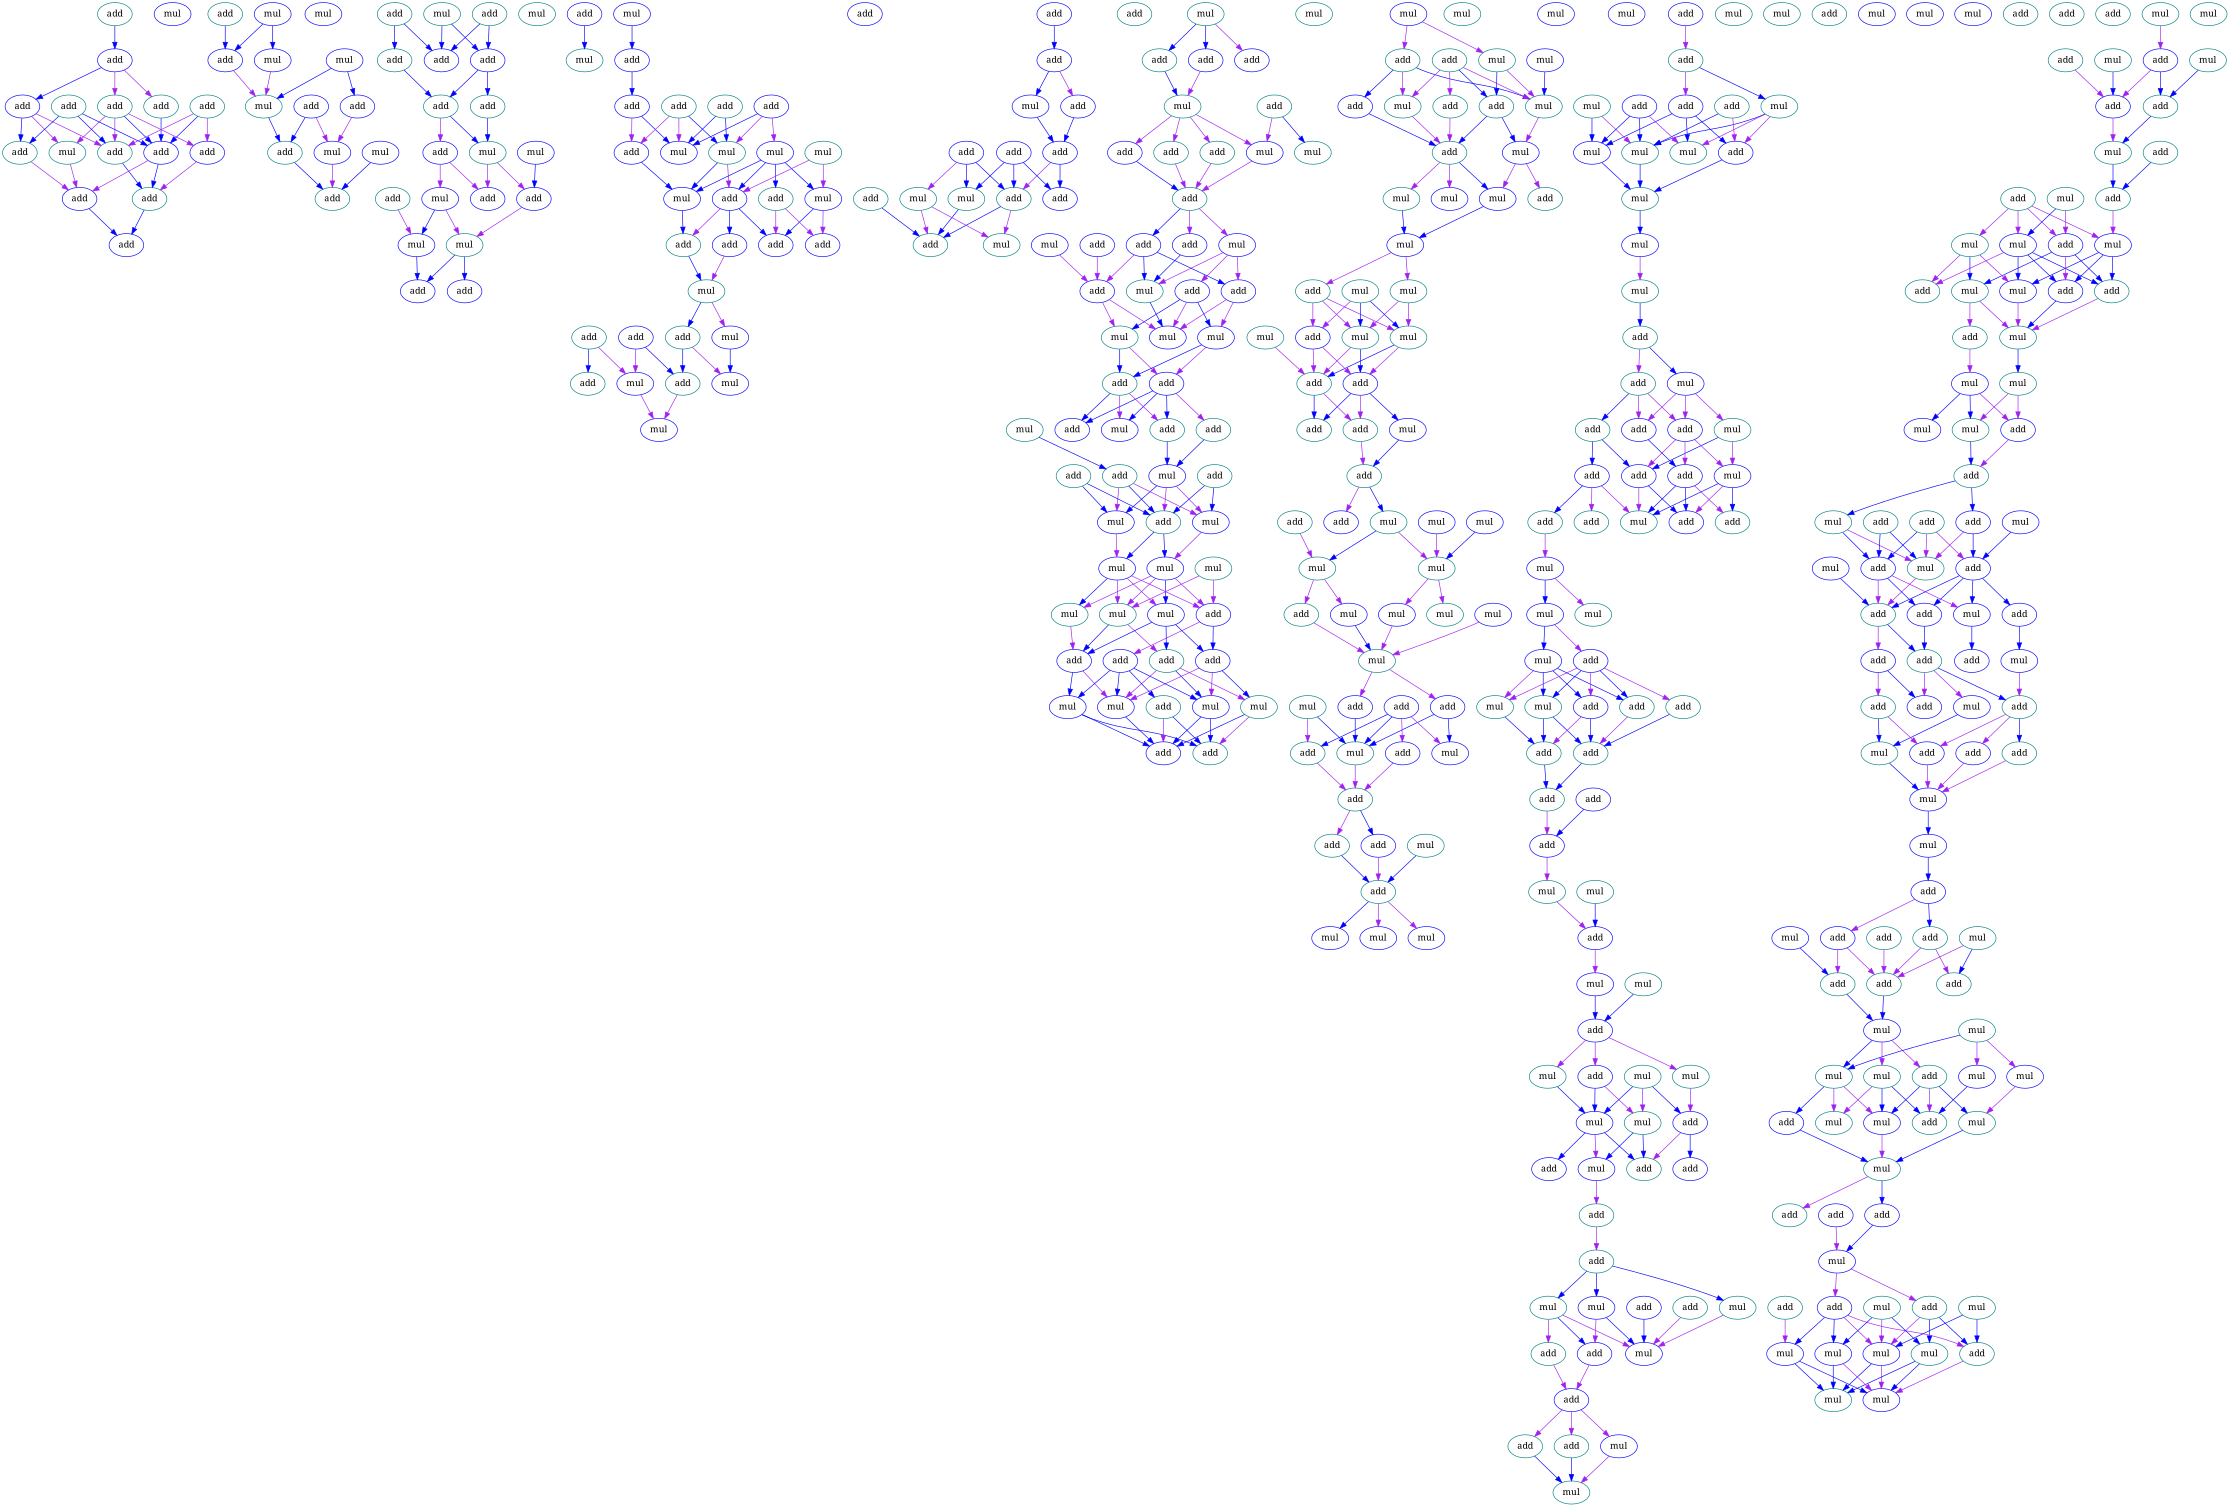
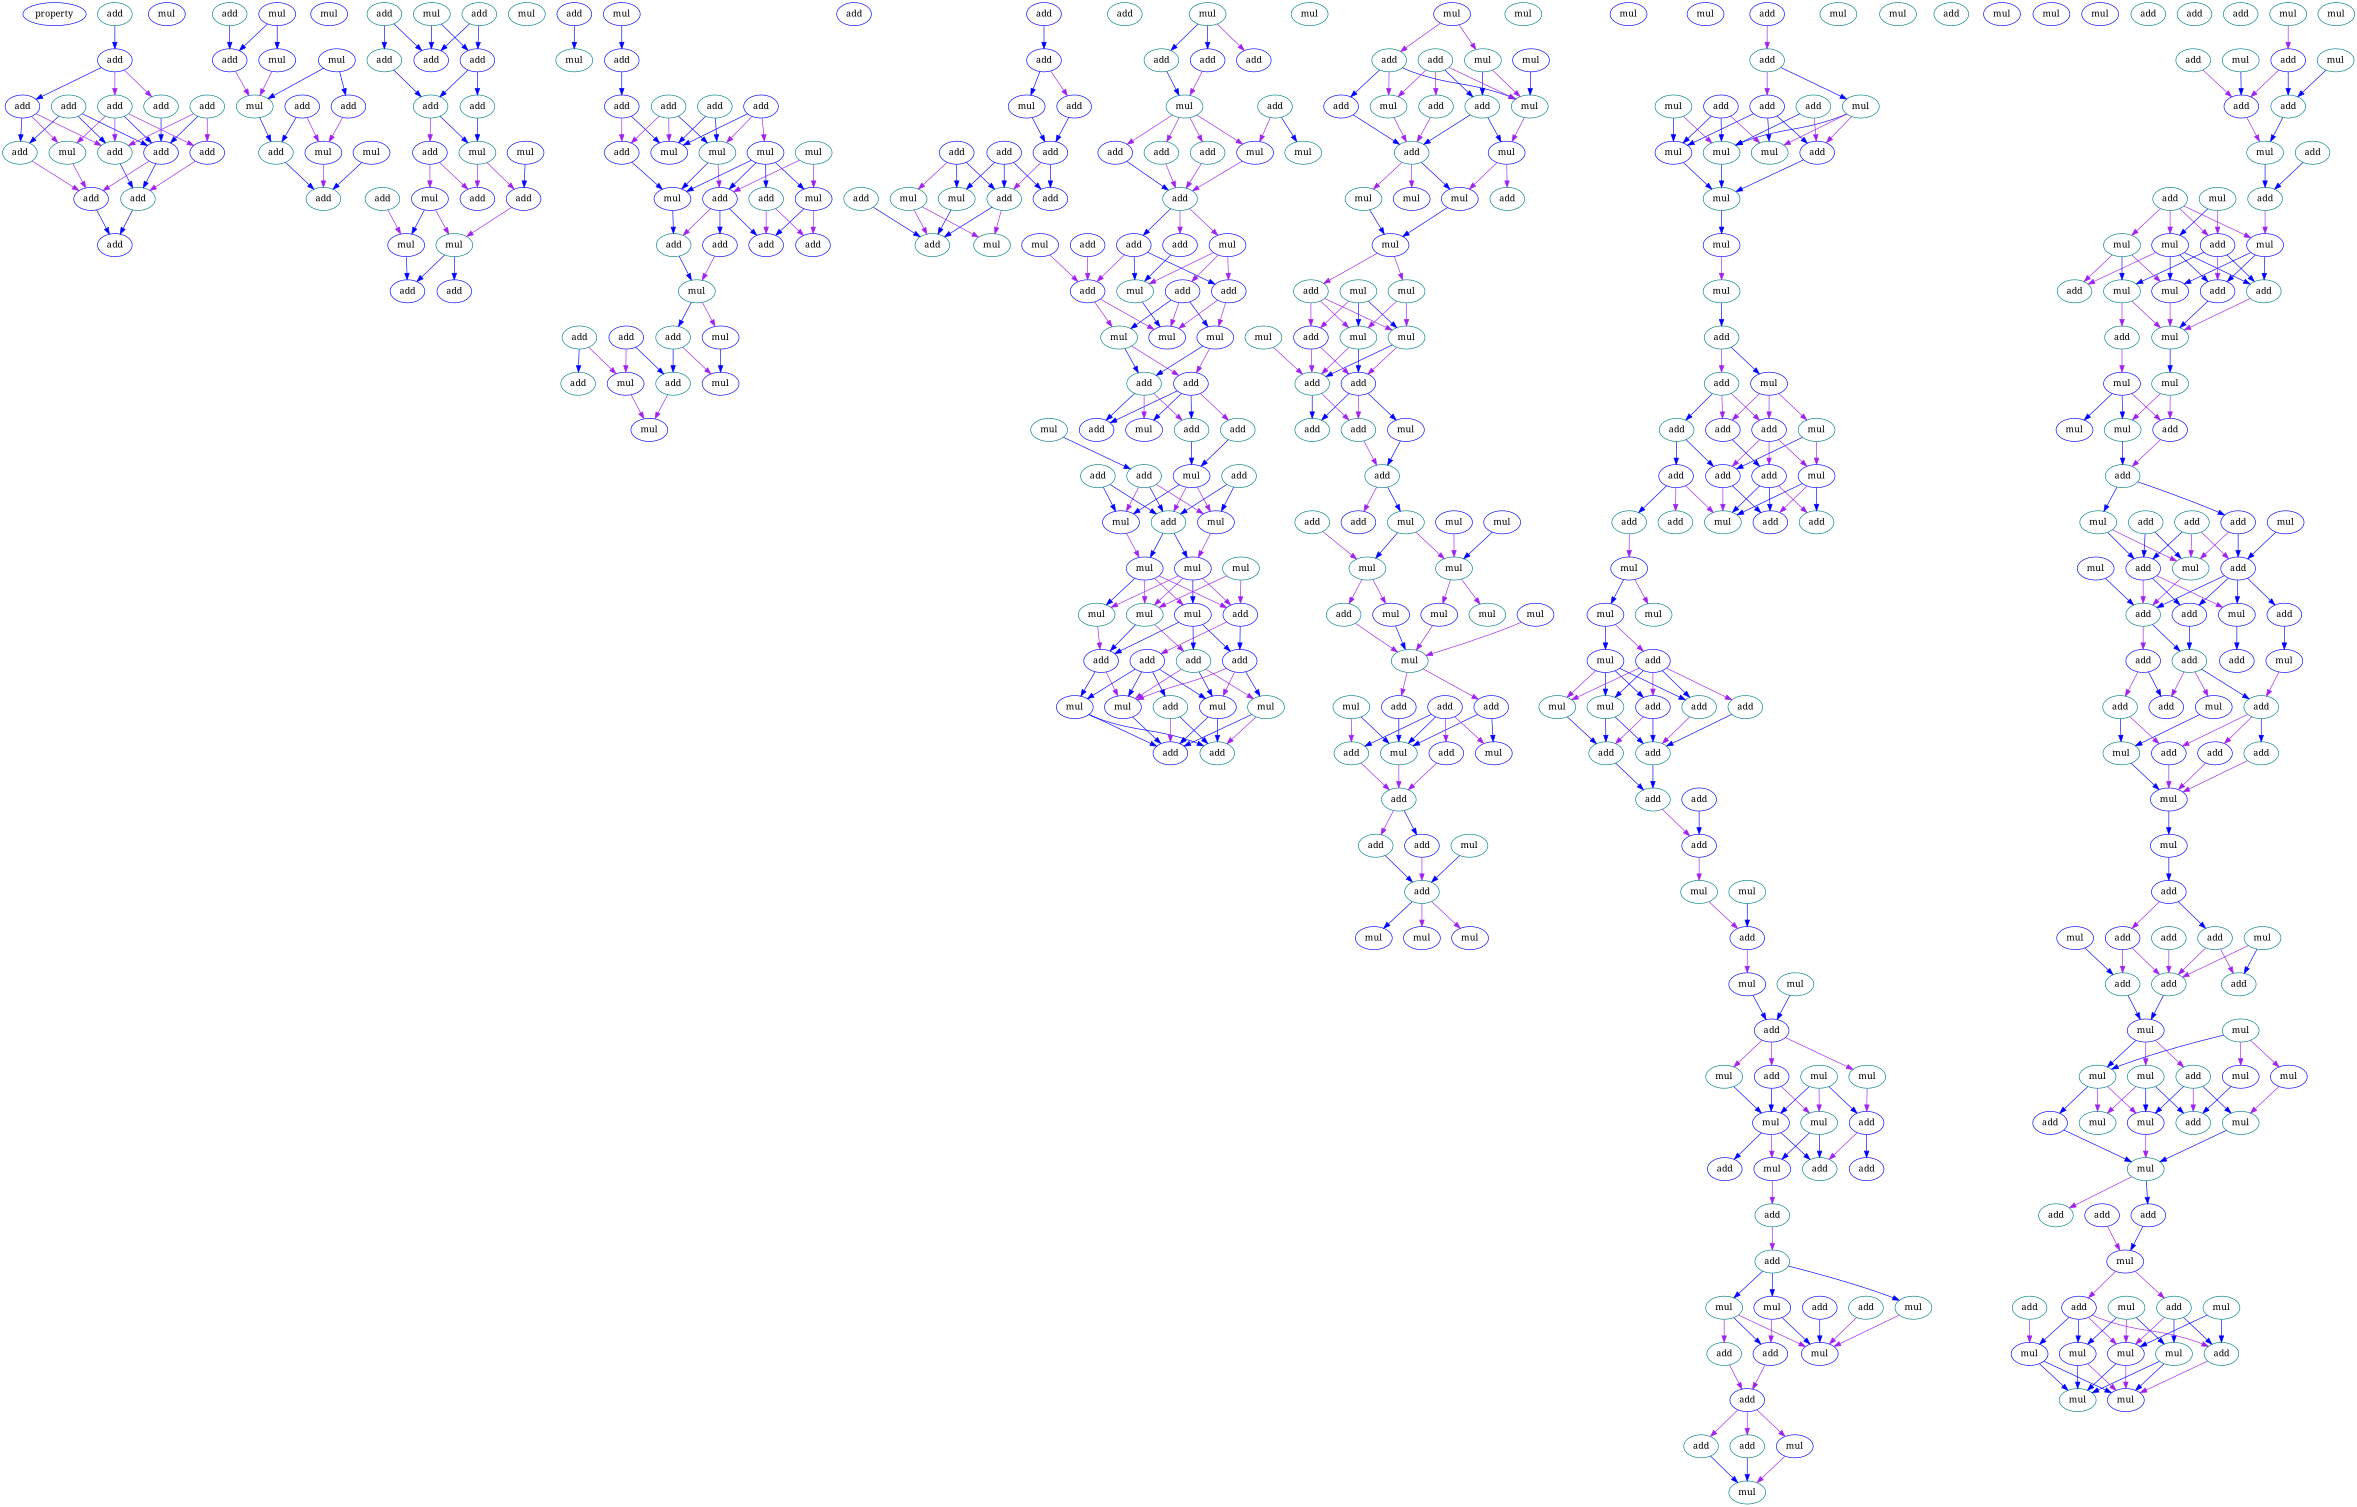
none -> (55, 14)
